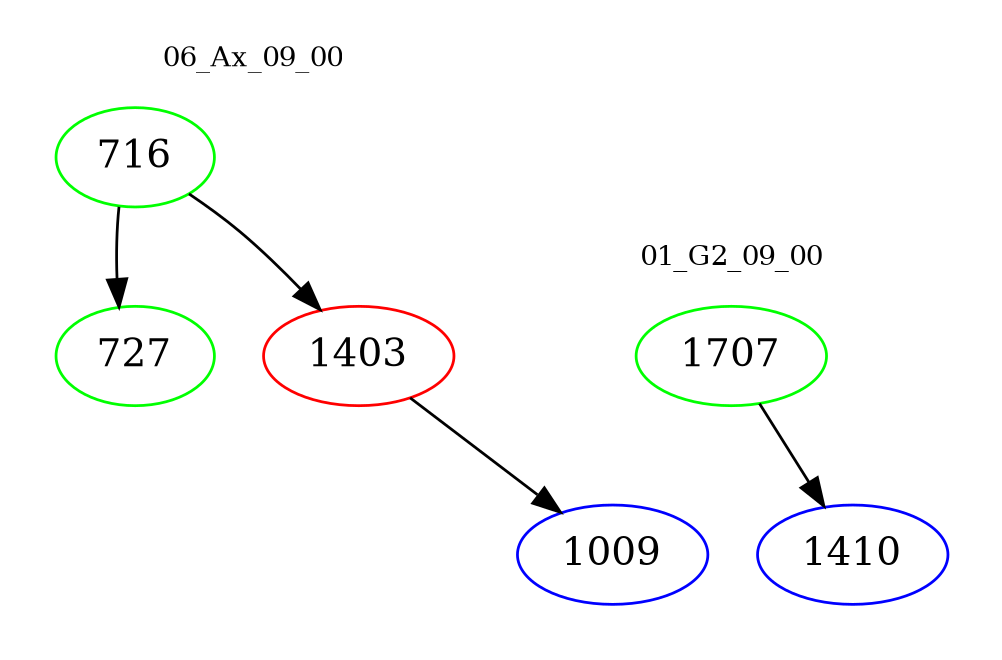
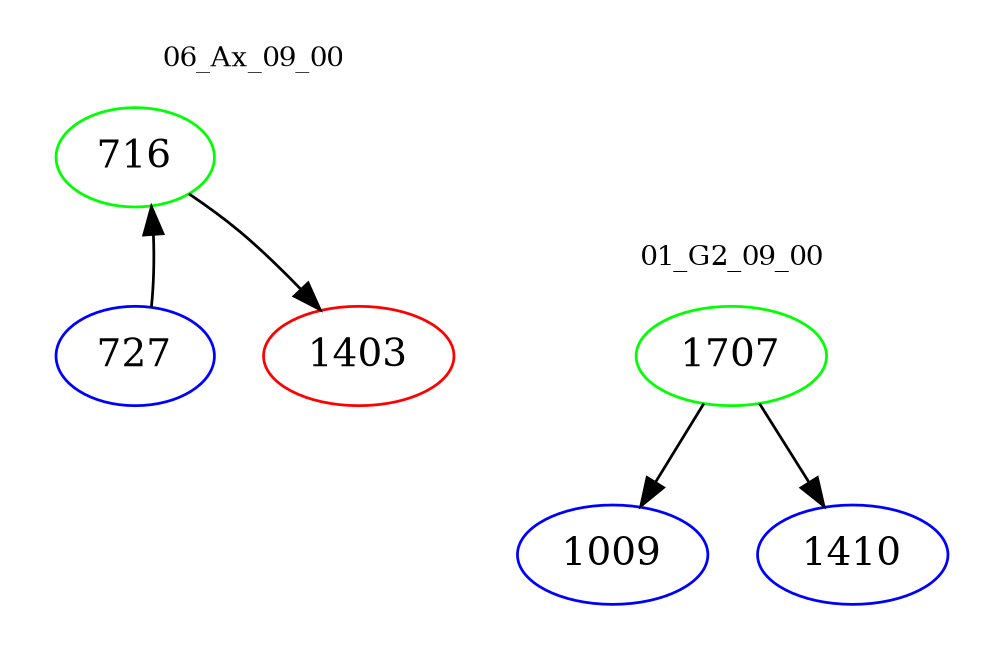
(117, 243) -> (154, 271)
(135, 356) -> (135, 356)
(474, 446) -> (680, 443)
